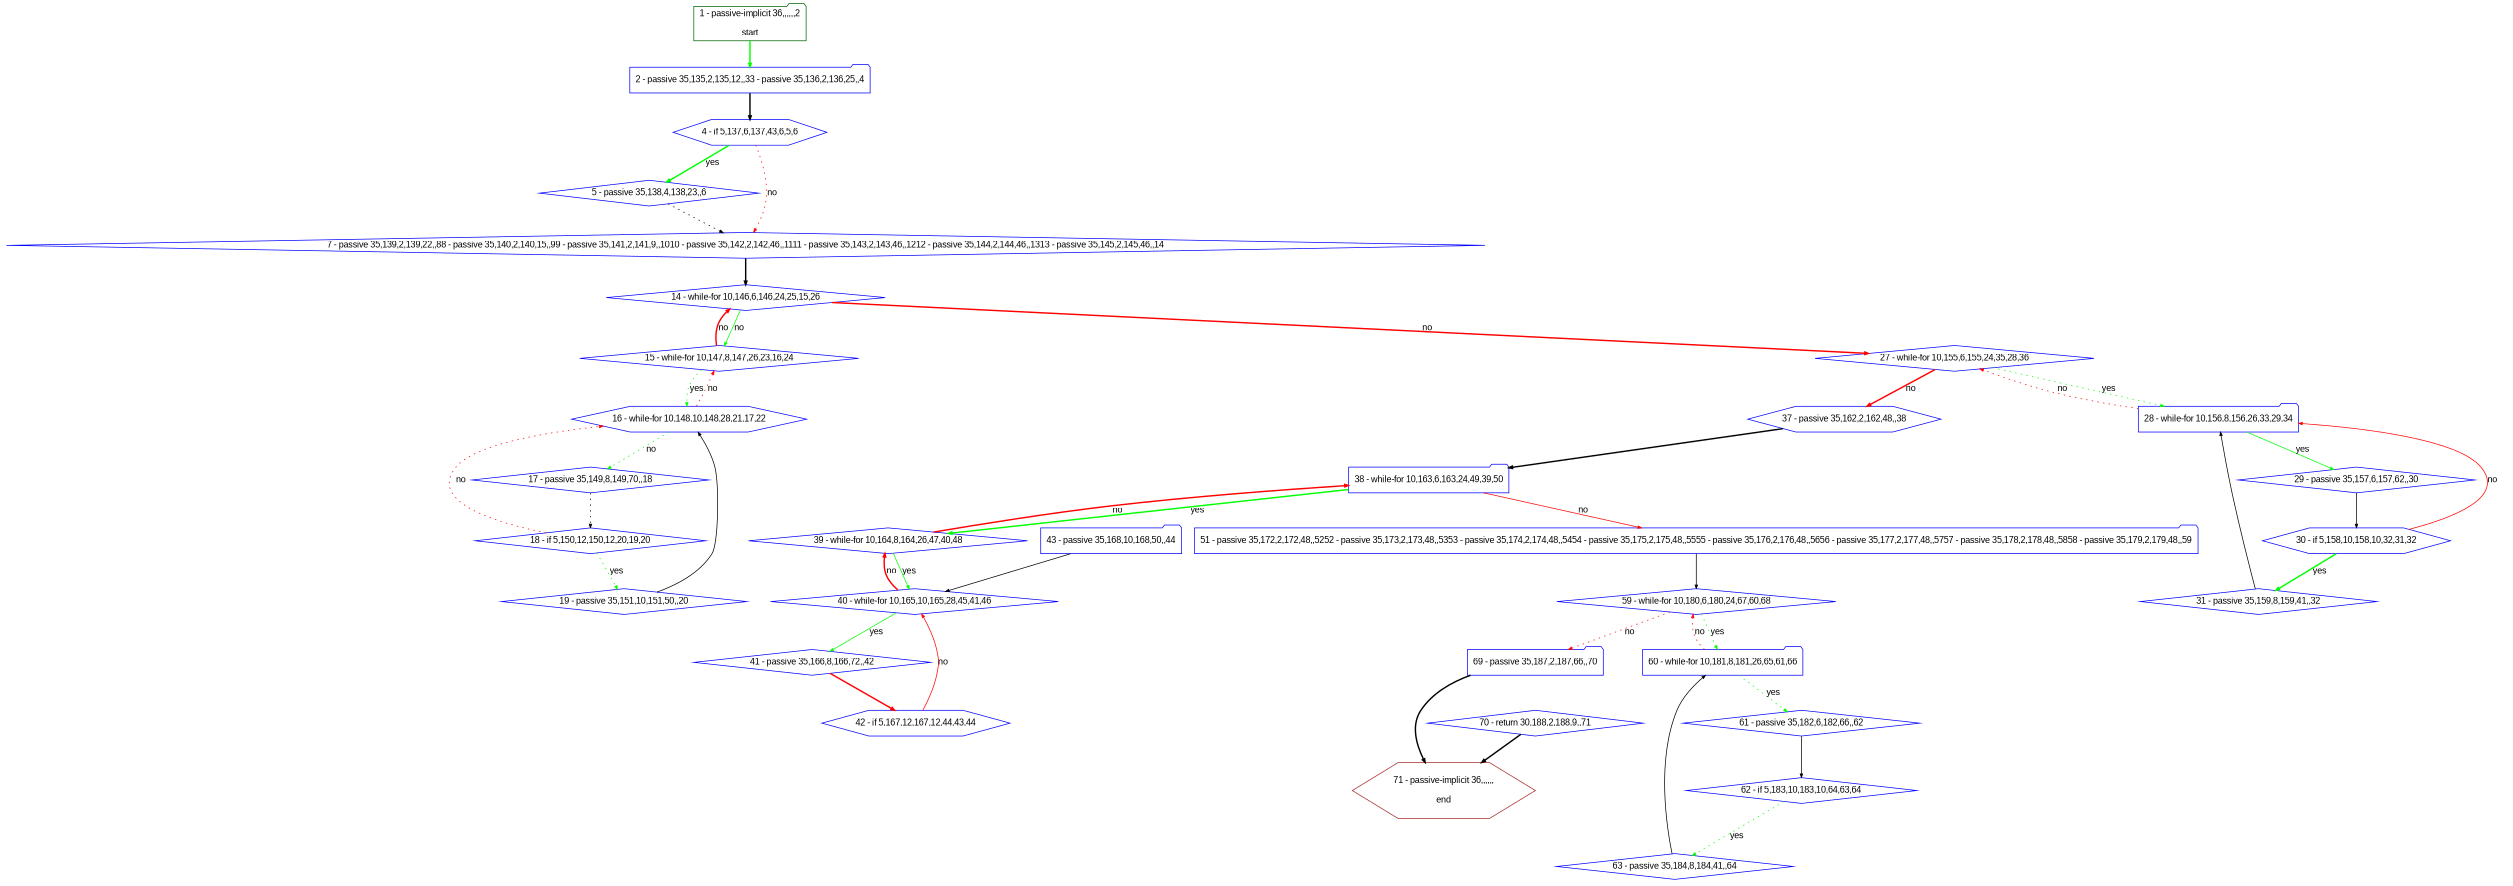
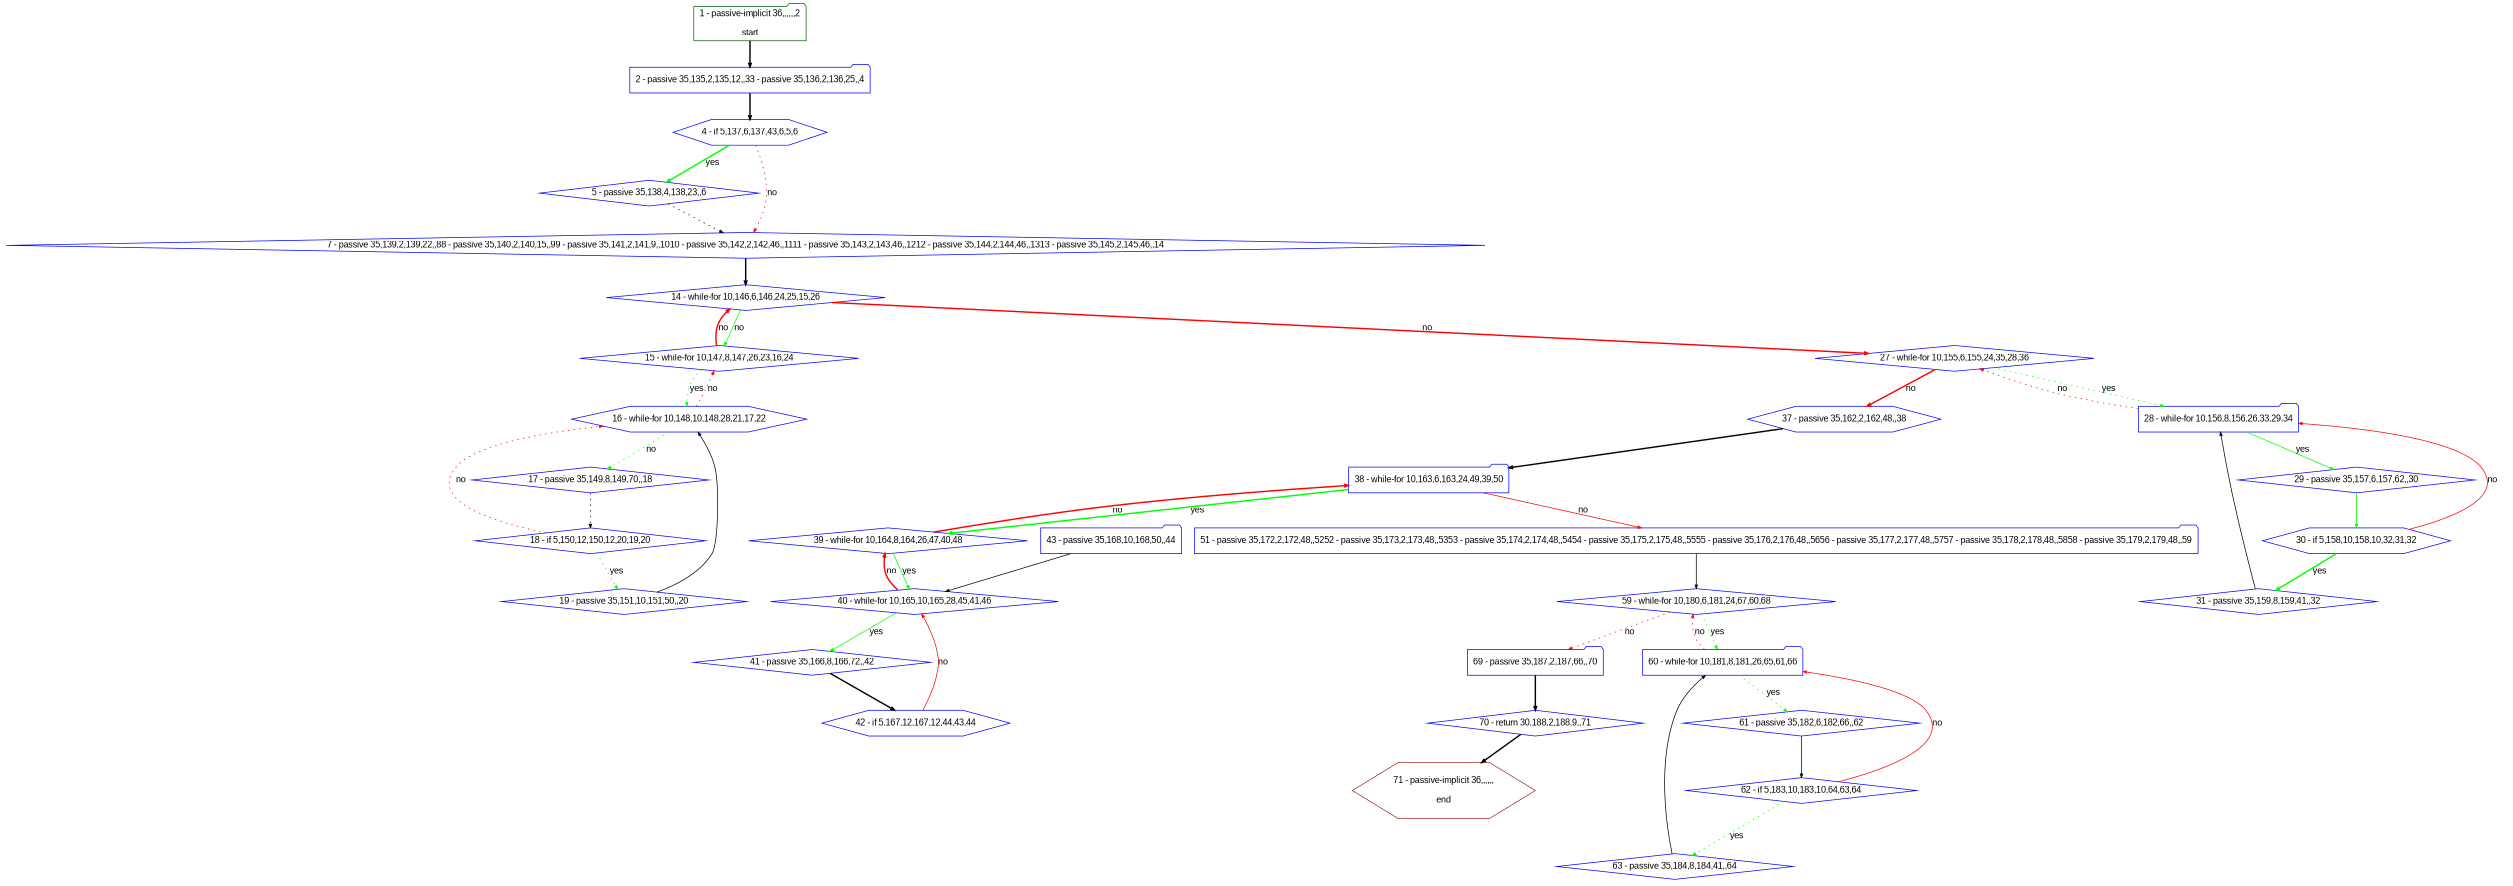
(750, 52) -> (750, 52)
(2356, 508) -> (2356, 508)
(1696, 602) -> (1696, 602)
(861, 691) -> (861, 691)
(1424, 706) -> (1535, 691)
none -> (1927, 713)
